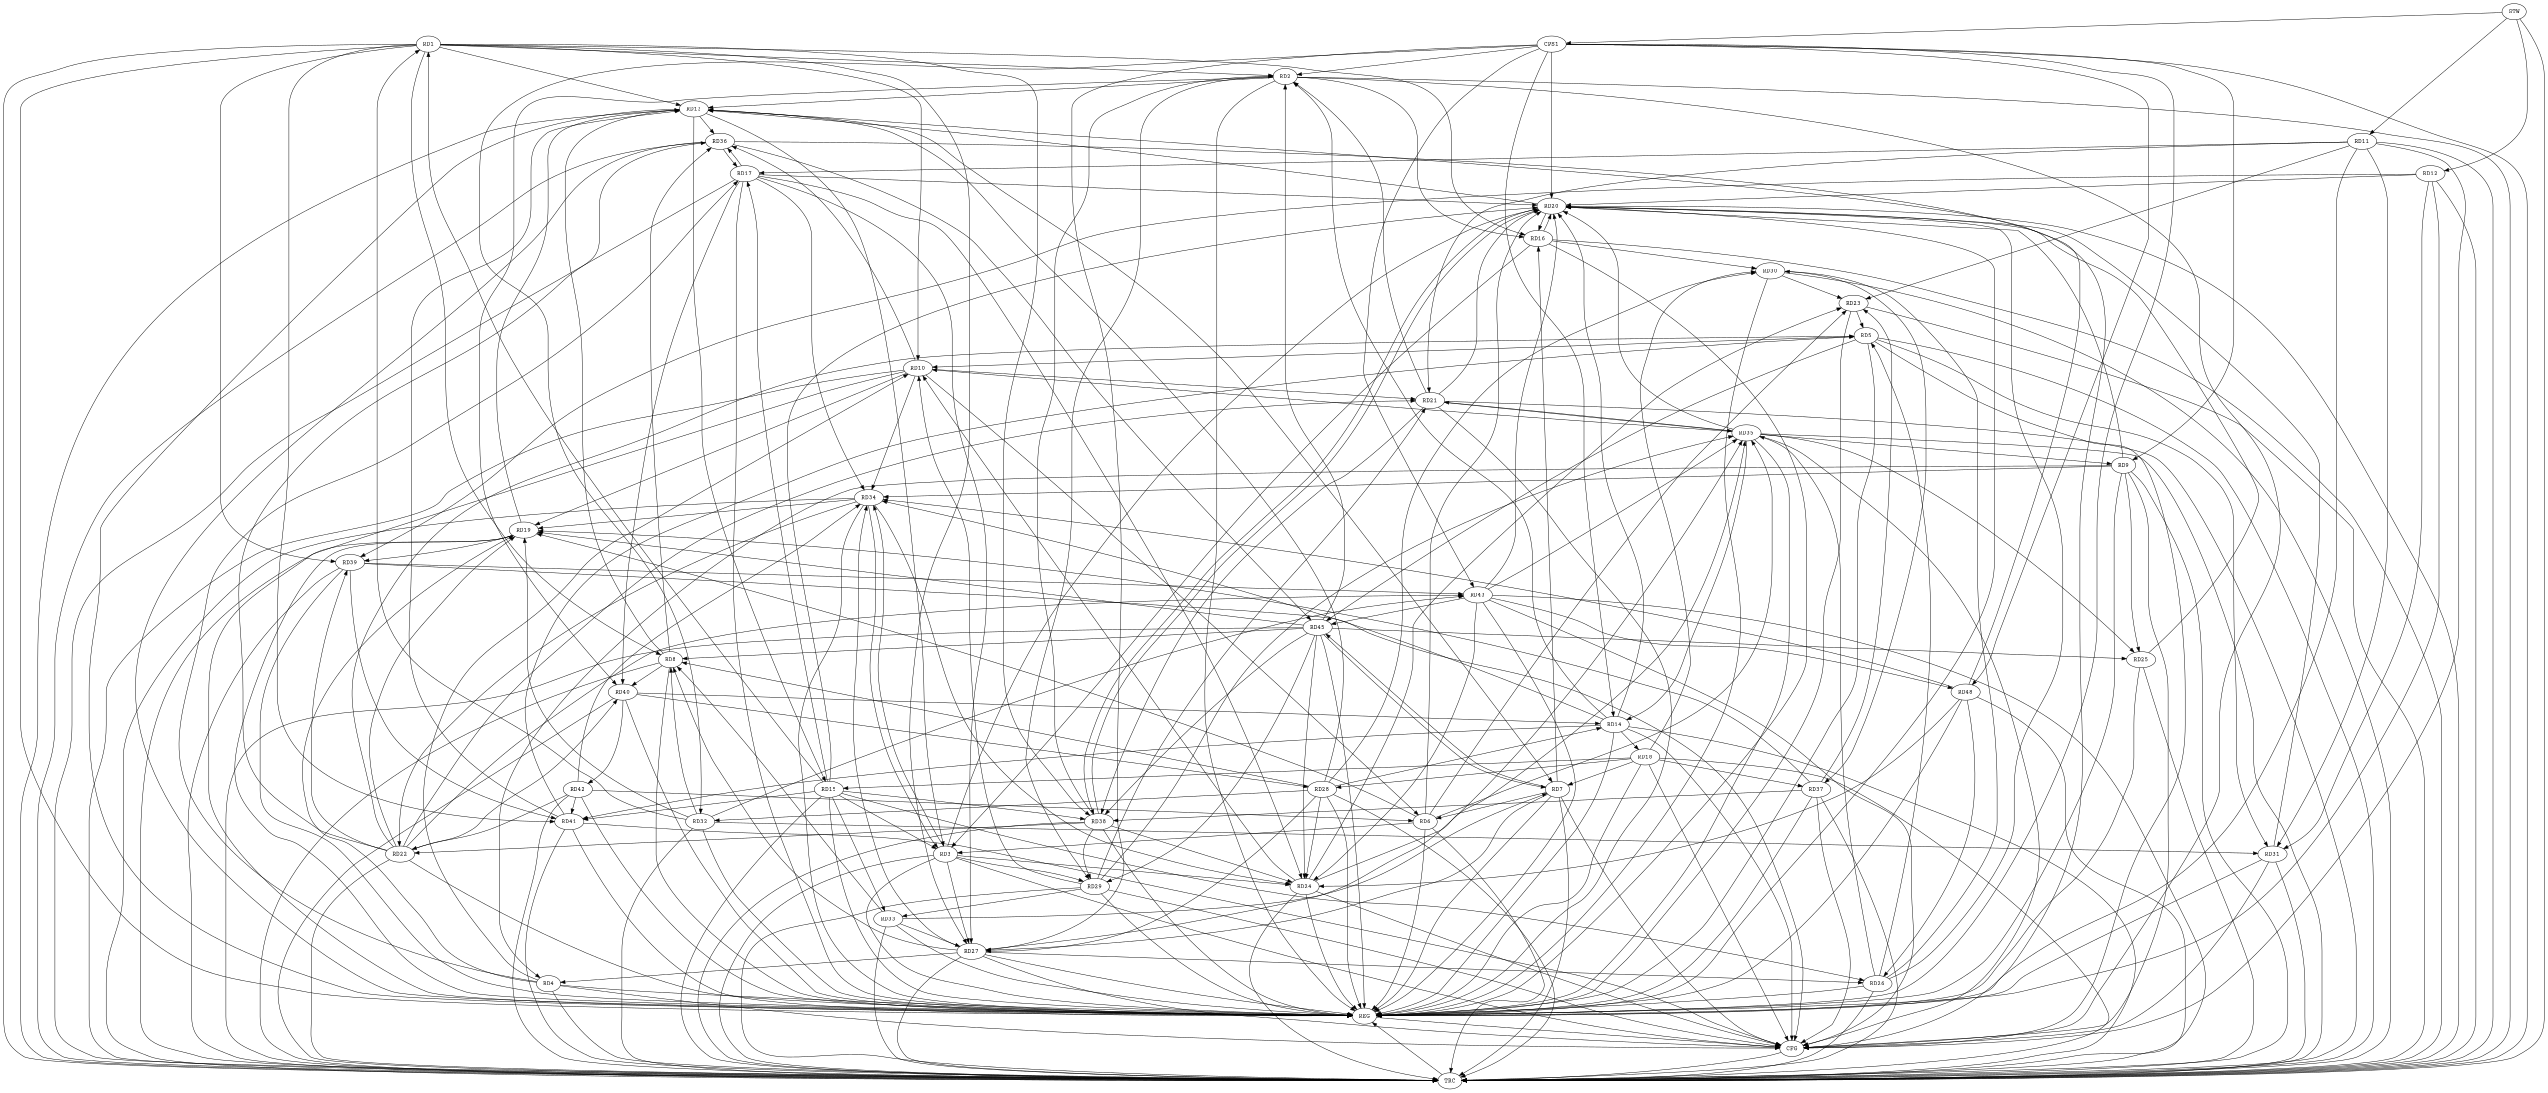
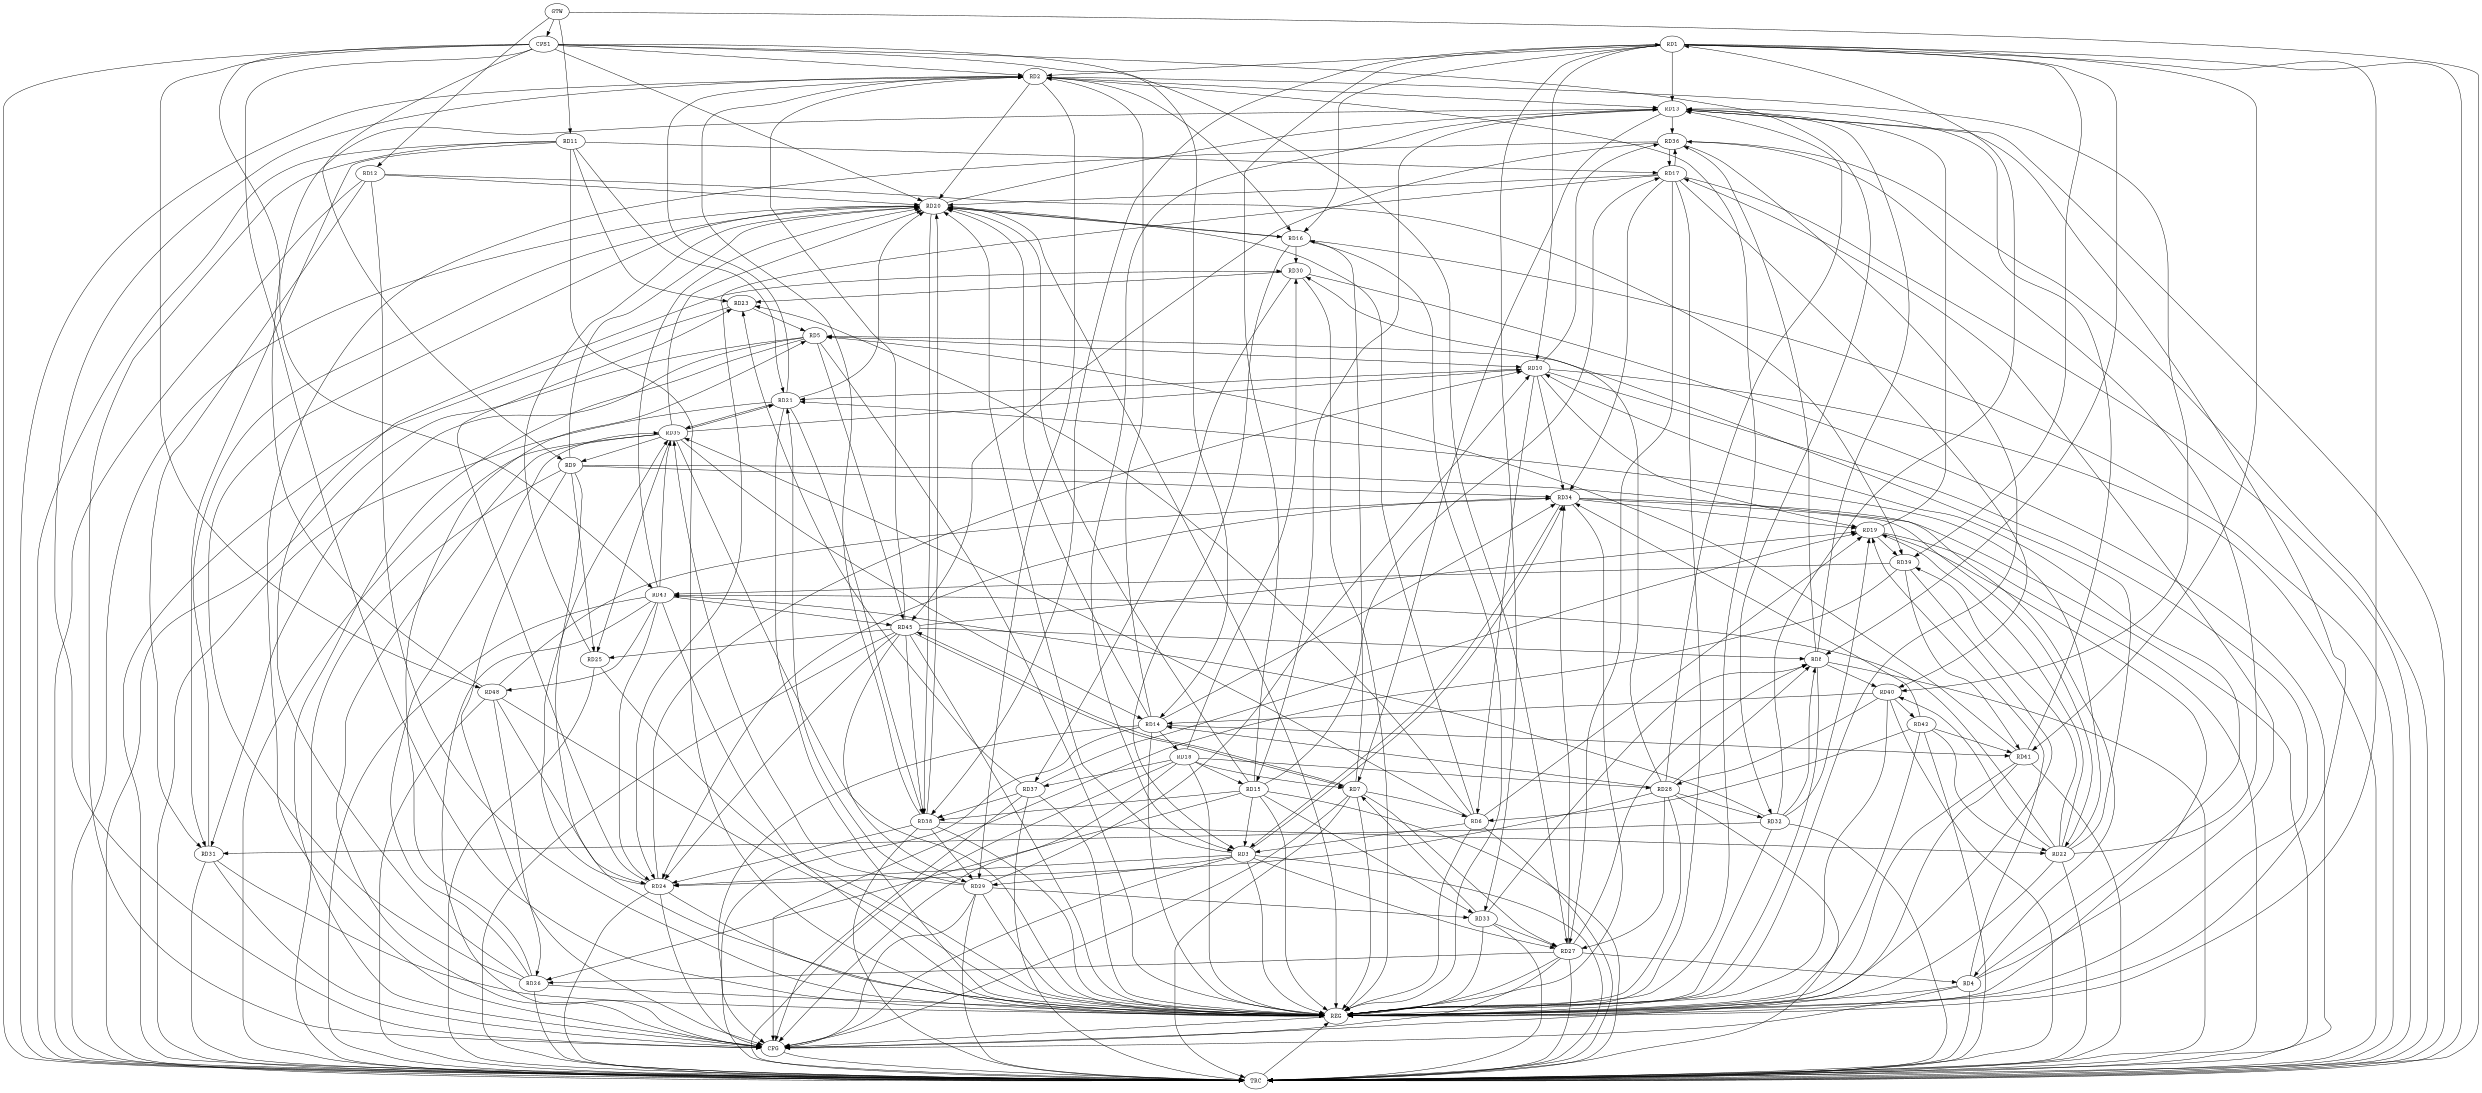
none -> (986, 139)
(969, 310) -> (1505, 428)
(1781, 762) -> none
(707, 805) -> none
(1406, 853) -> none
(243, 1058) -> none
